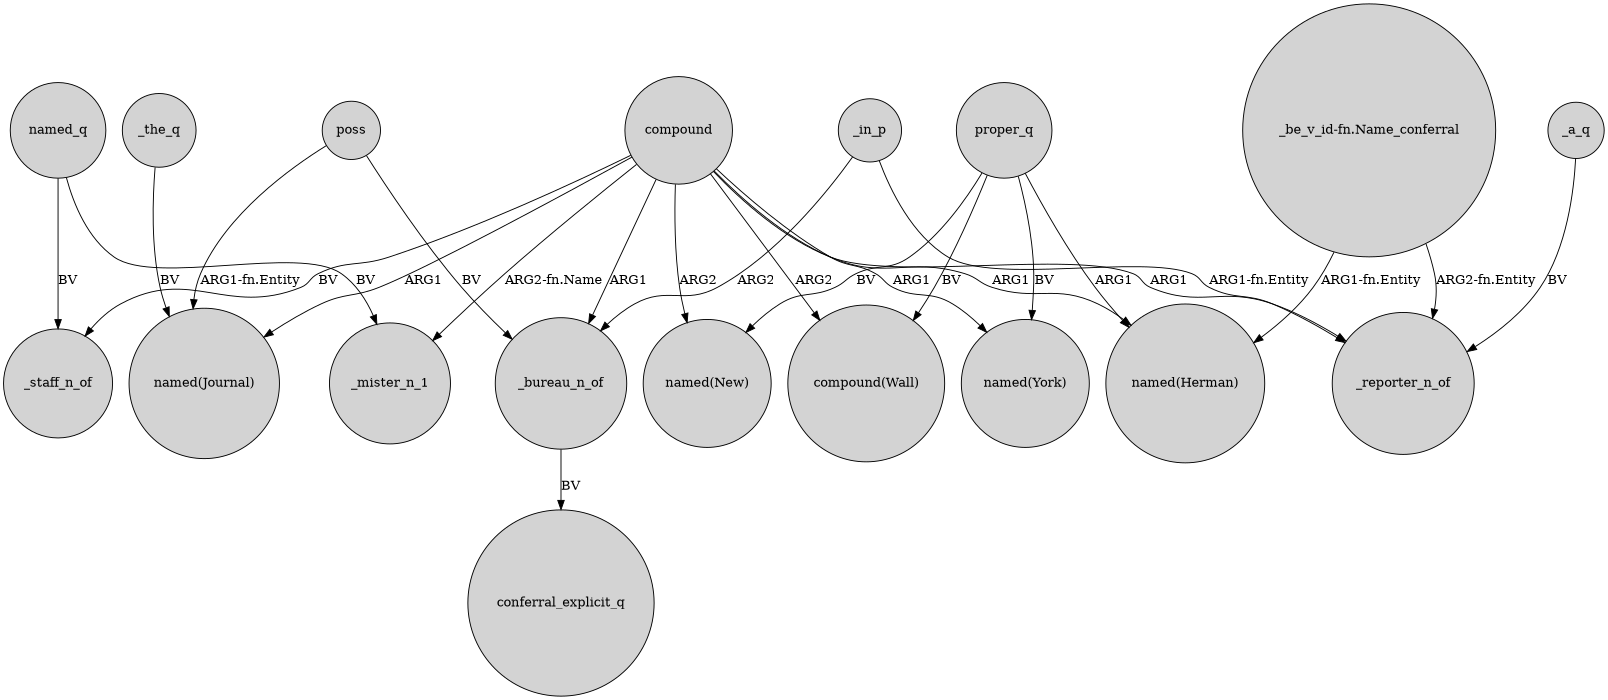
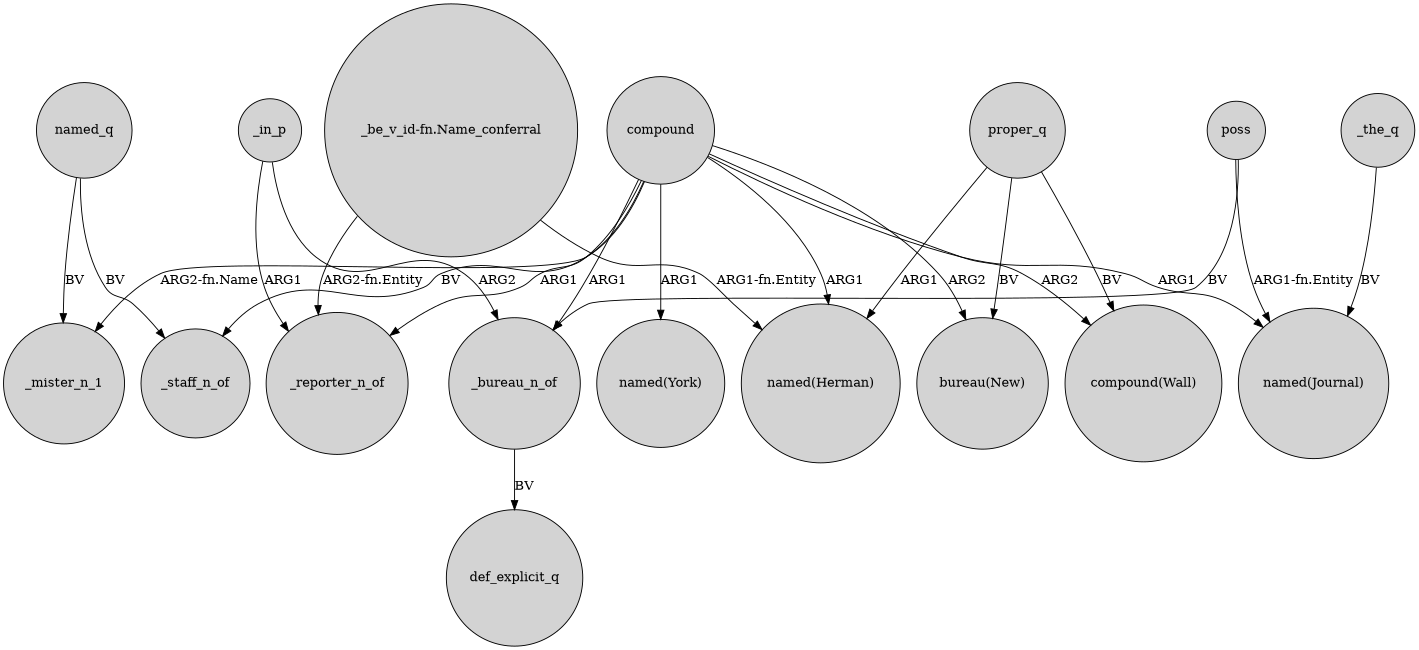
(1576, 130) -> none
(1032, 243) -> none
(1259, 280) -> (283, 281)
(707, 383) -> (983, 383)
(561, 603) -> (515, 578)
